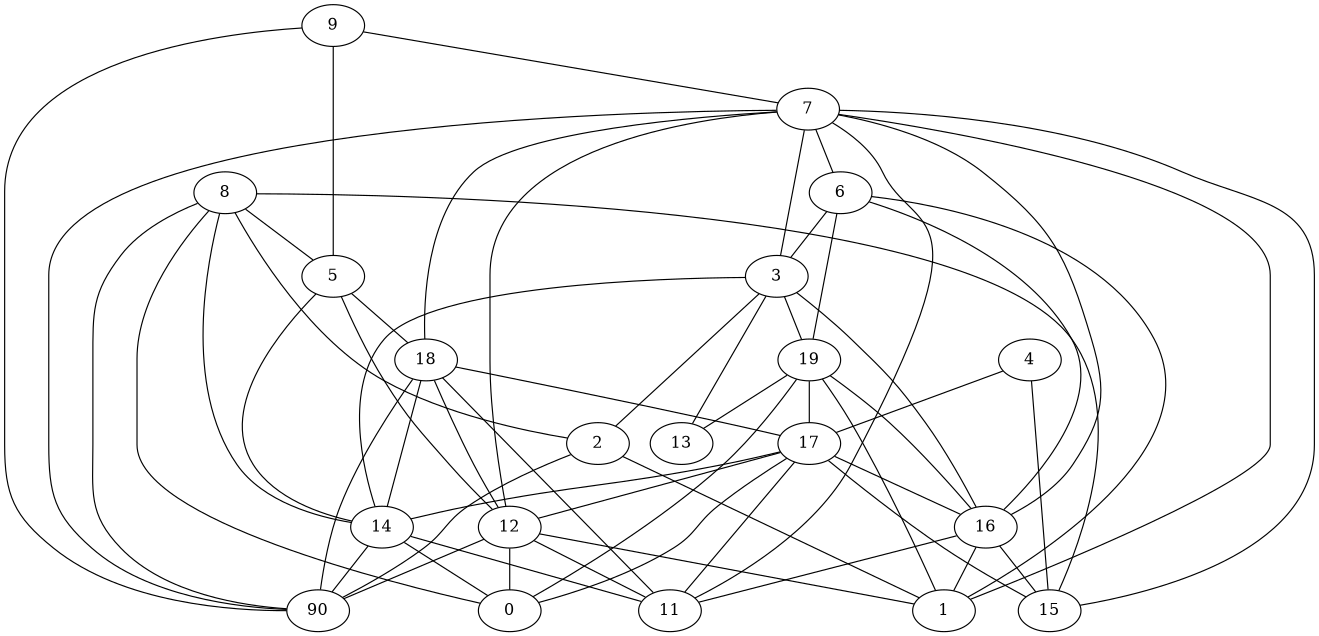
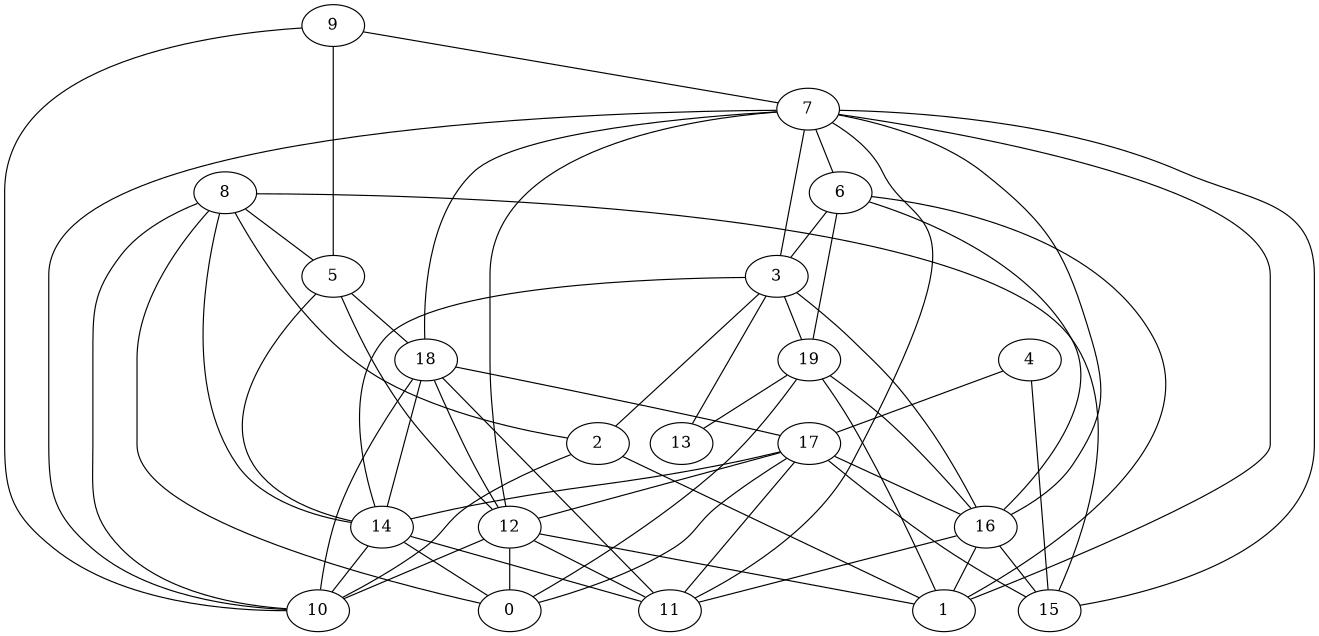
(809, 402) -> none
(318, 611) -> (318, 611)
